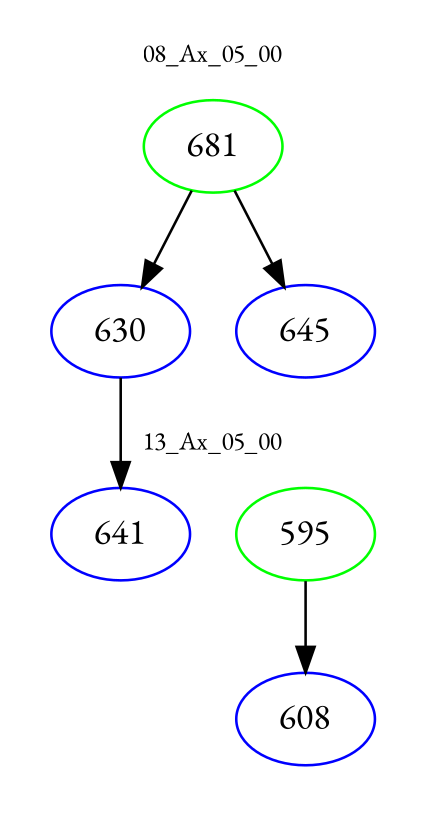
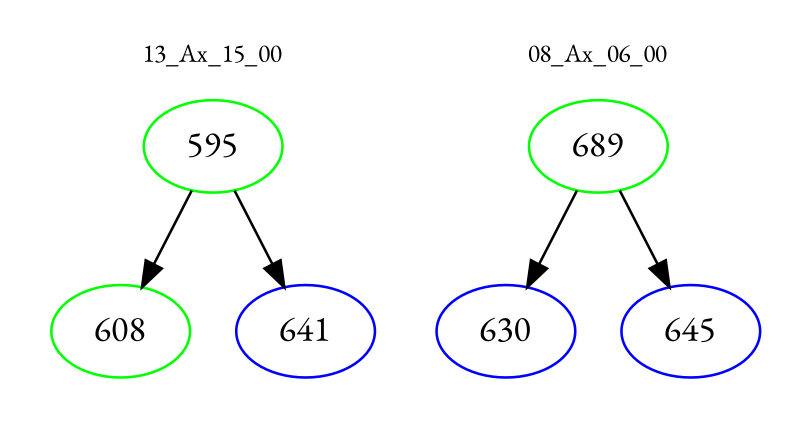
(213, 55) -> (598, 55)
(213, 146) -> (598, 146)
(121, 434) -> (253, 227)
(213, 443) -> (213, 55)
(306, 719) -> (121, 331)
